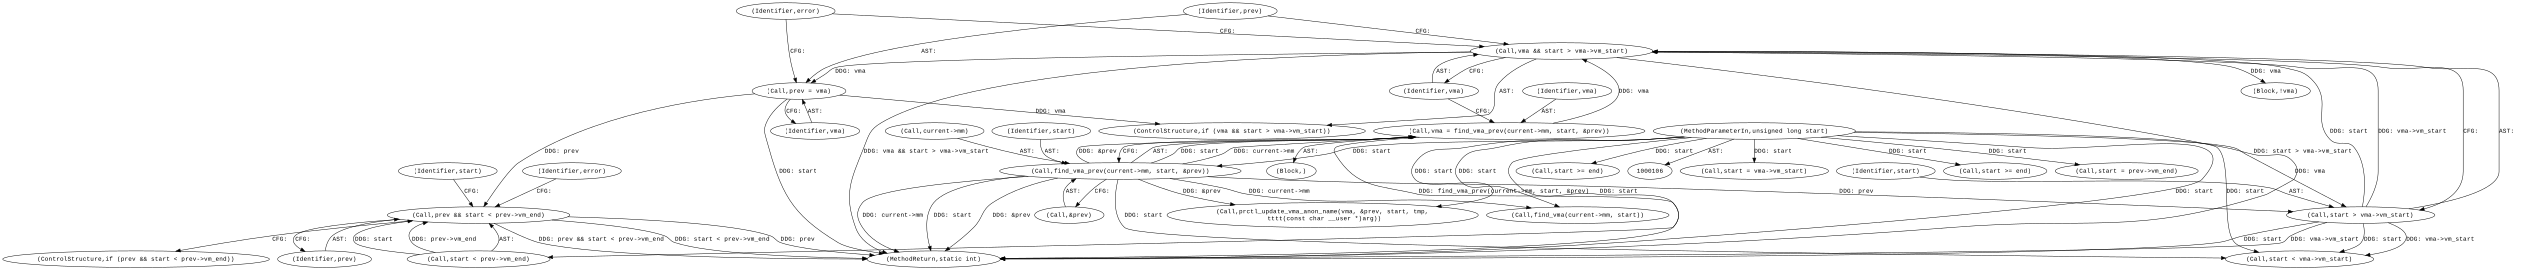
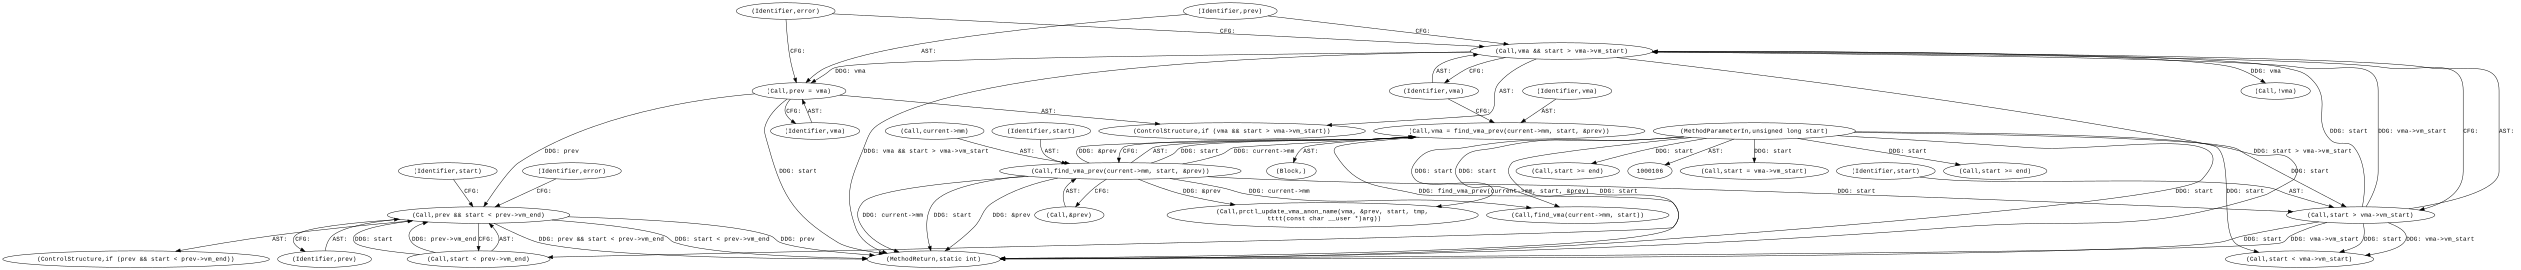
(2276, 91) -> (2276, 91)
(1611, 104) -> none
(1051, 111) -> (1051, 111)
(1453, 142) -> none
(2127, 171) -> none
(2310, 171) -> (2310, 171)
(1857, 191) -> (1857, 191)
none -> (479, 235)
(282, 239) -> (282, 239)
(1647, 250) -> none
